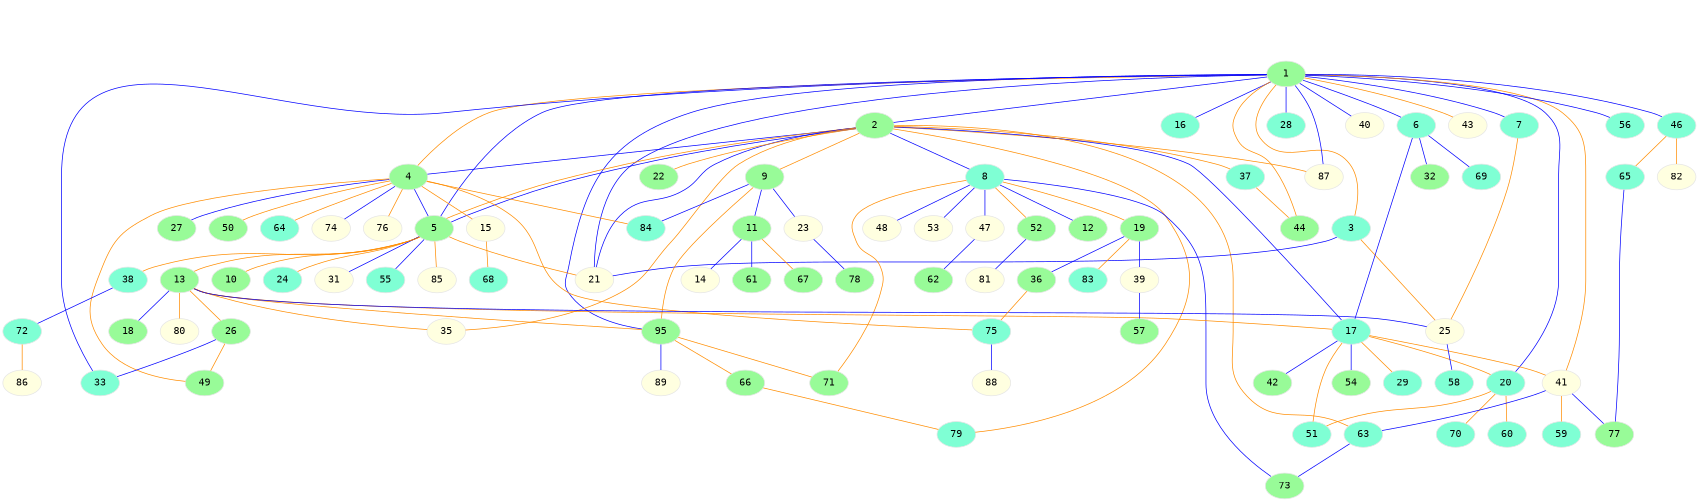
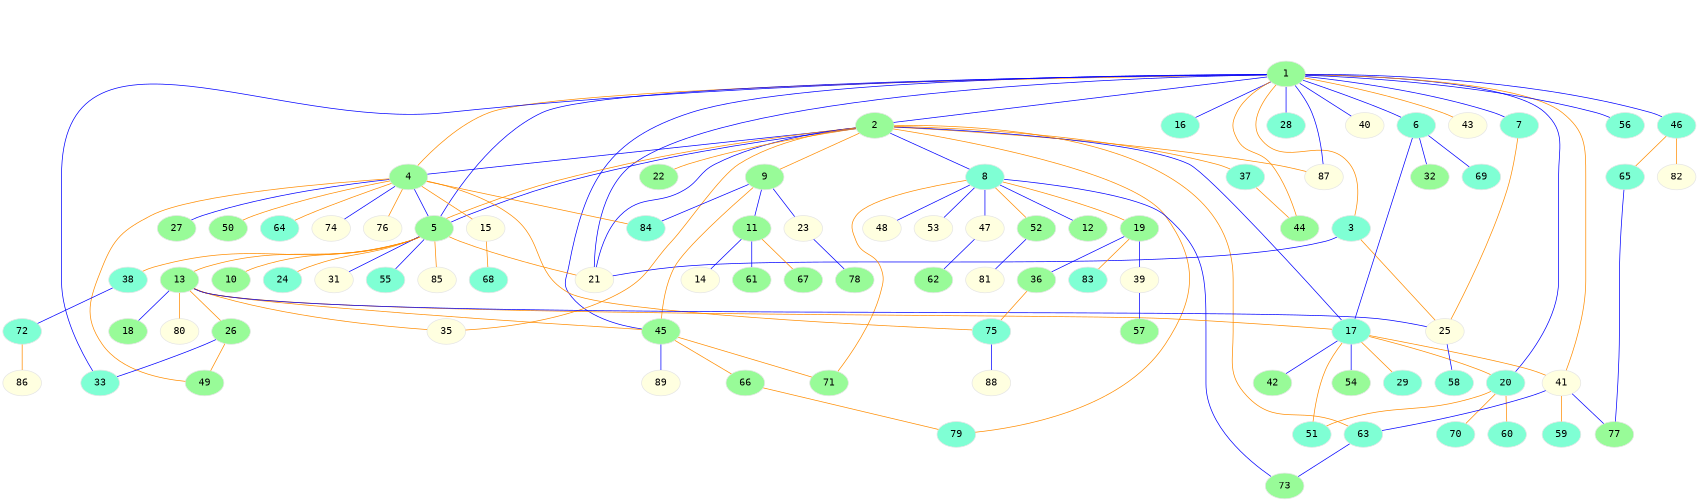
(661, 331) -> (661, 331)
